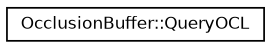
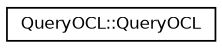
(136, 24) -> (111, 24)
